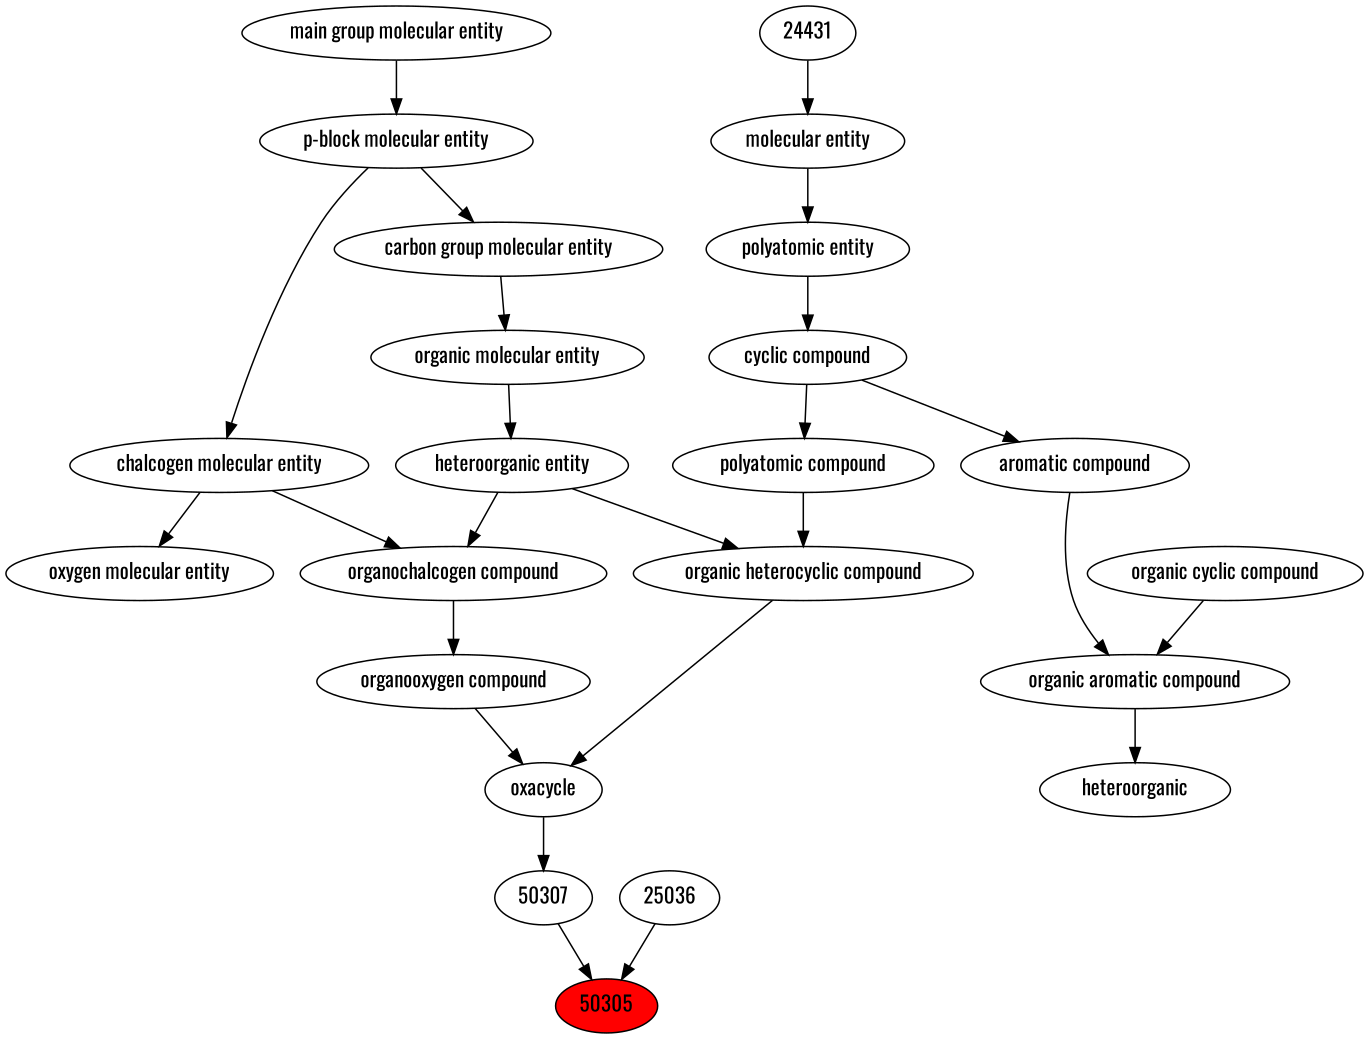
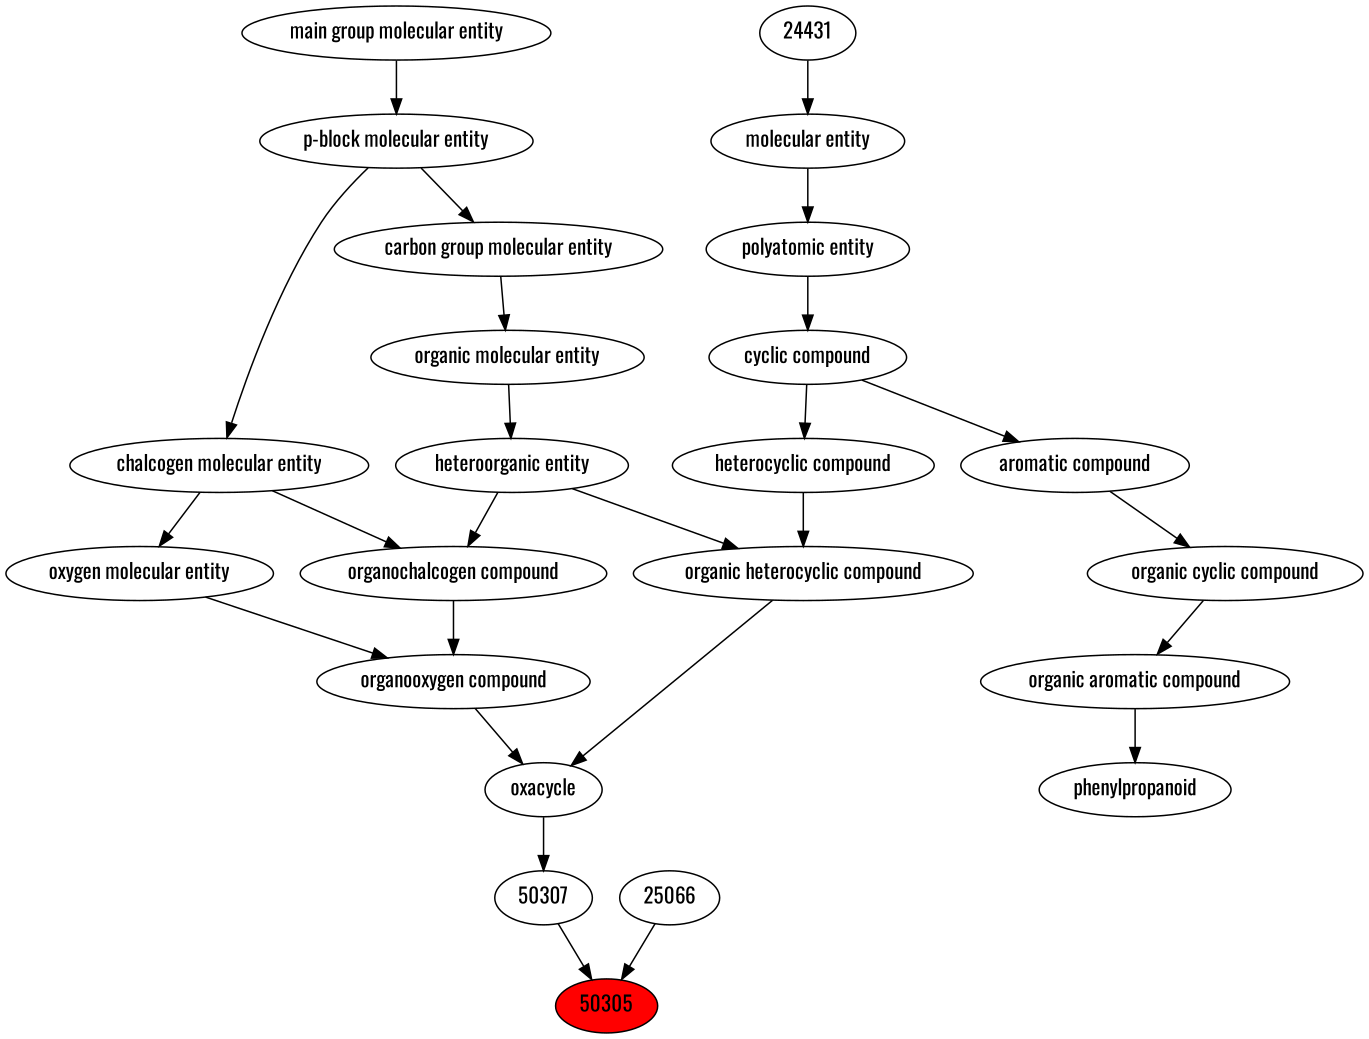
(803, 465) -> (803, 465)
(1067, 572) -> (1144, 515)
none -> (289, 625)
(1135, 790) -> (1135, 790)
(670, 898) -> (670, 898)
